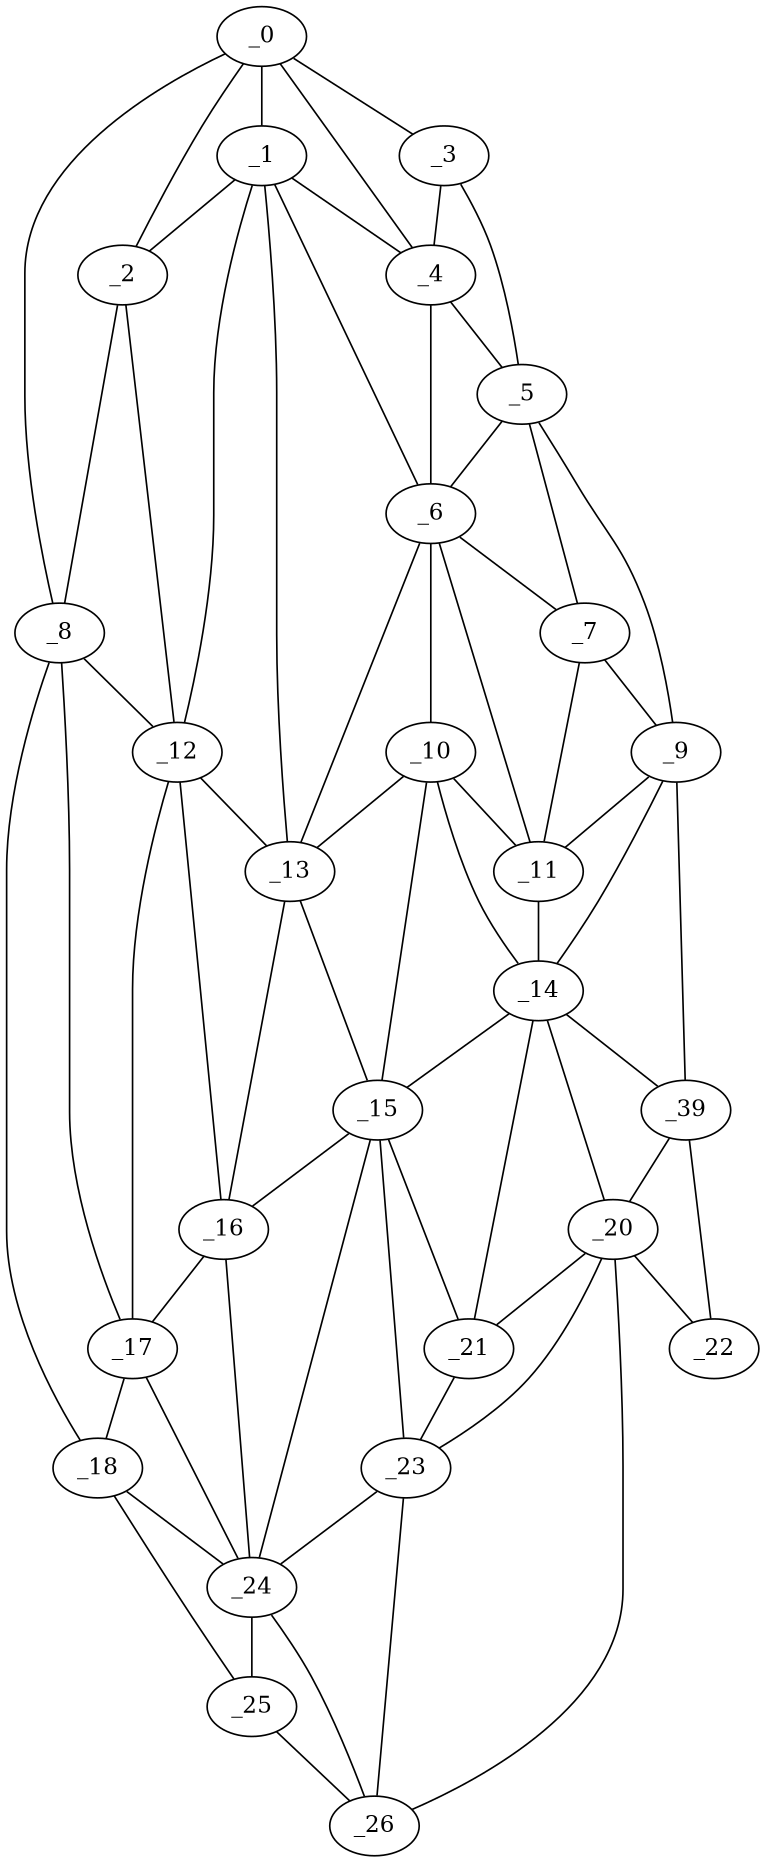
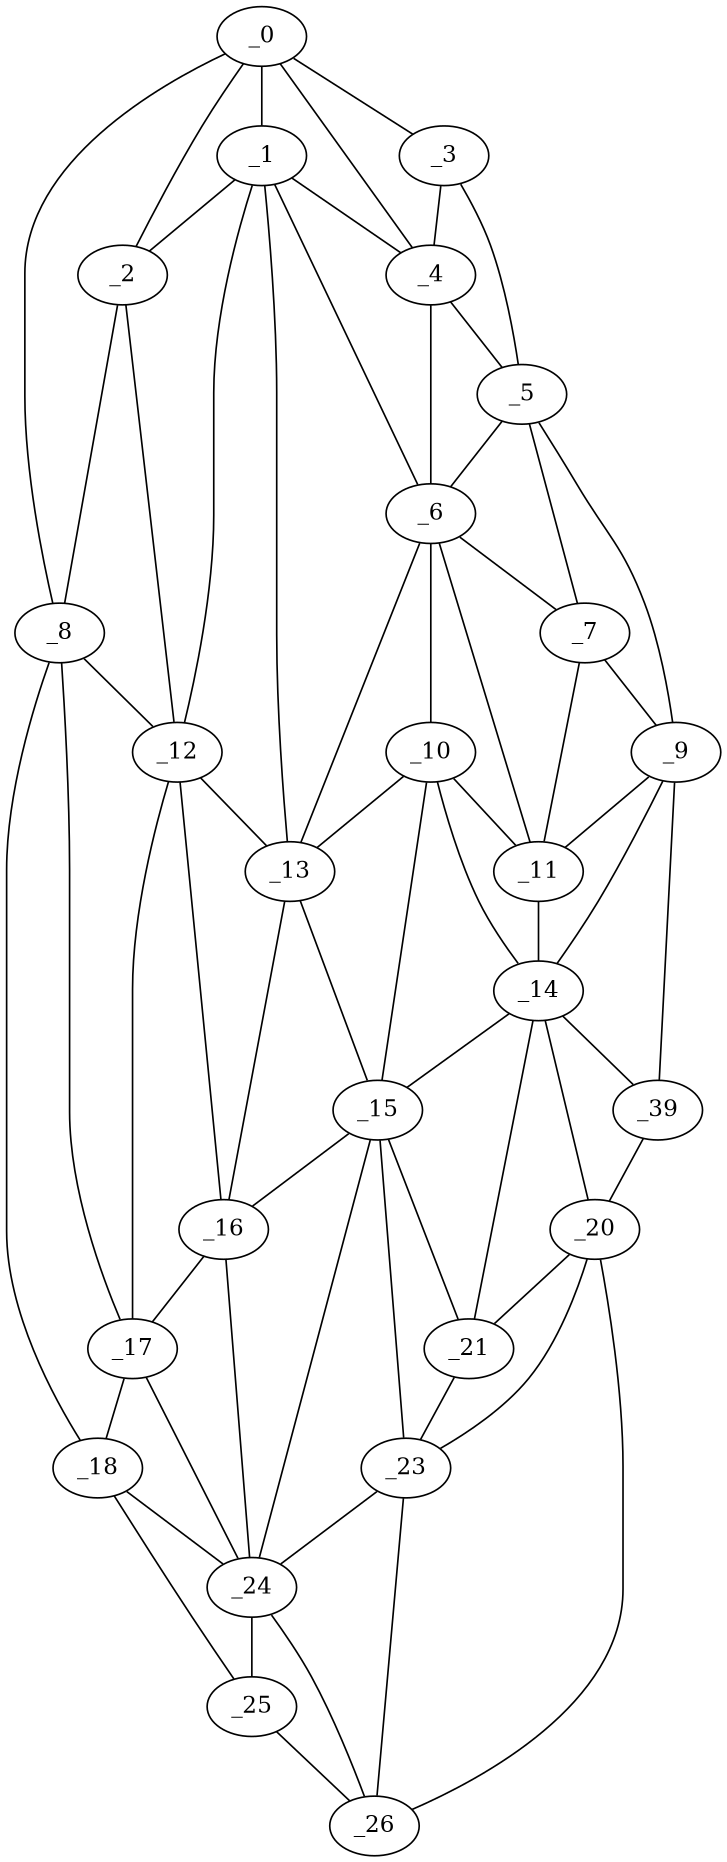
(714, 1349) -> none
